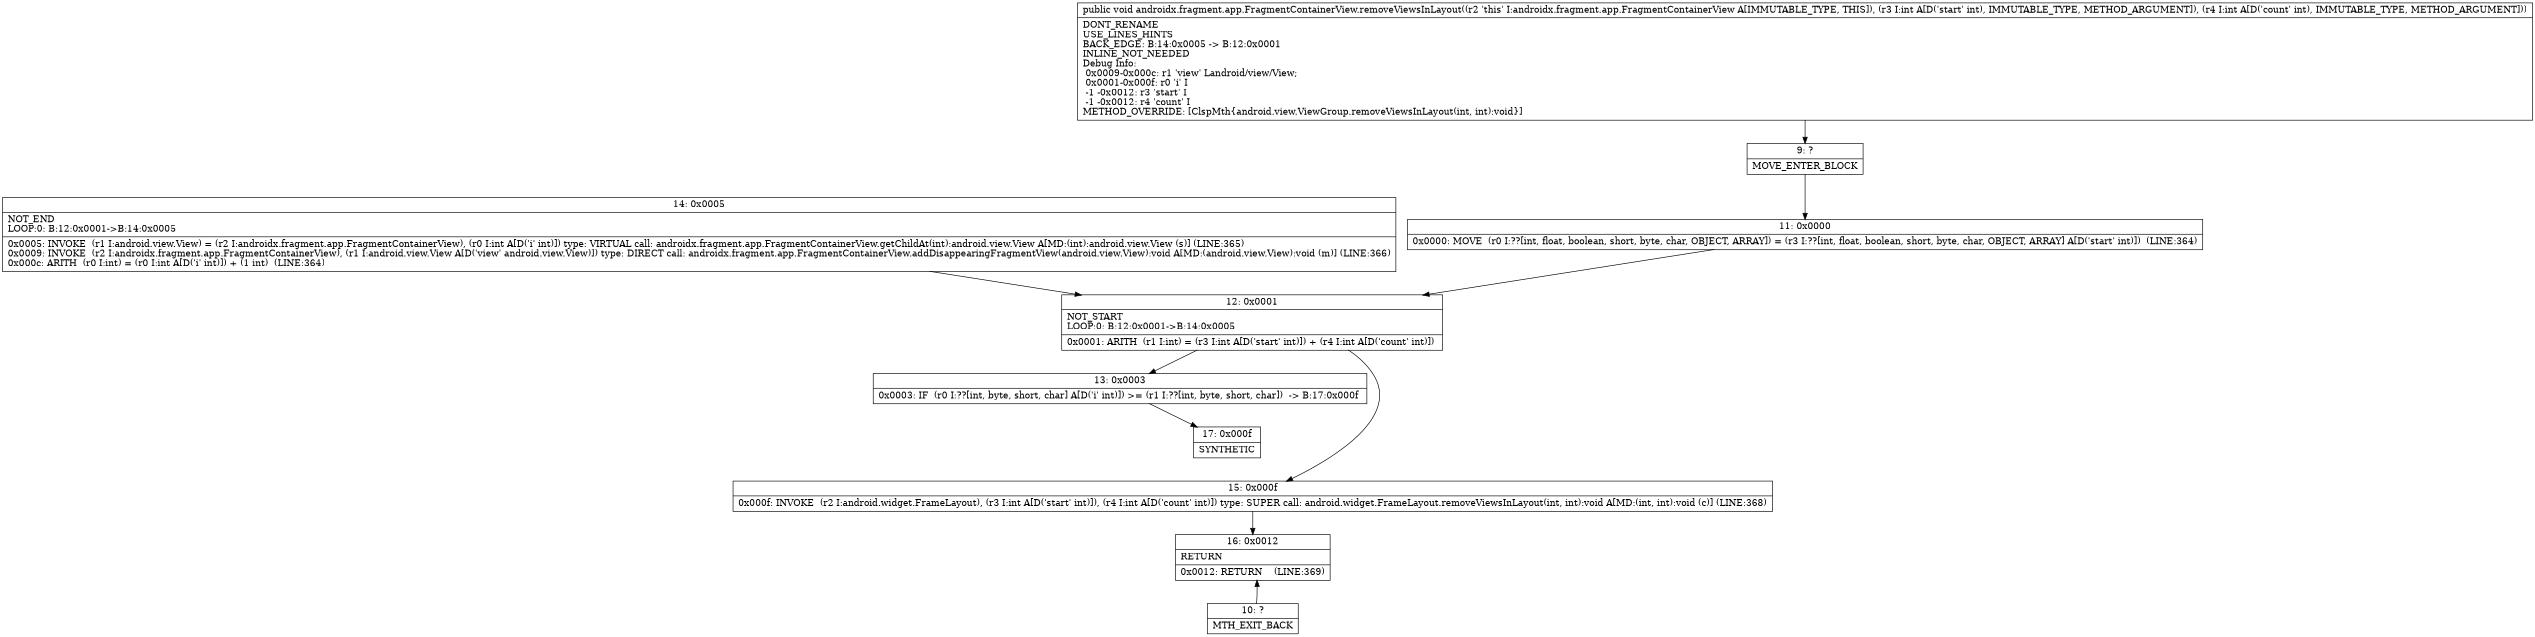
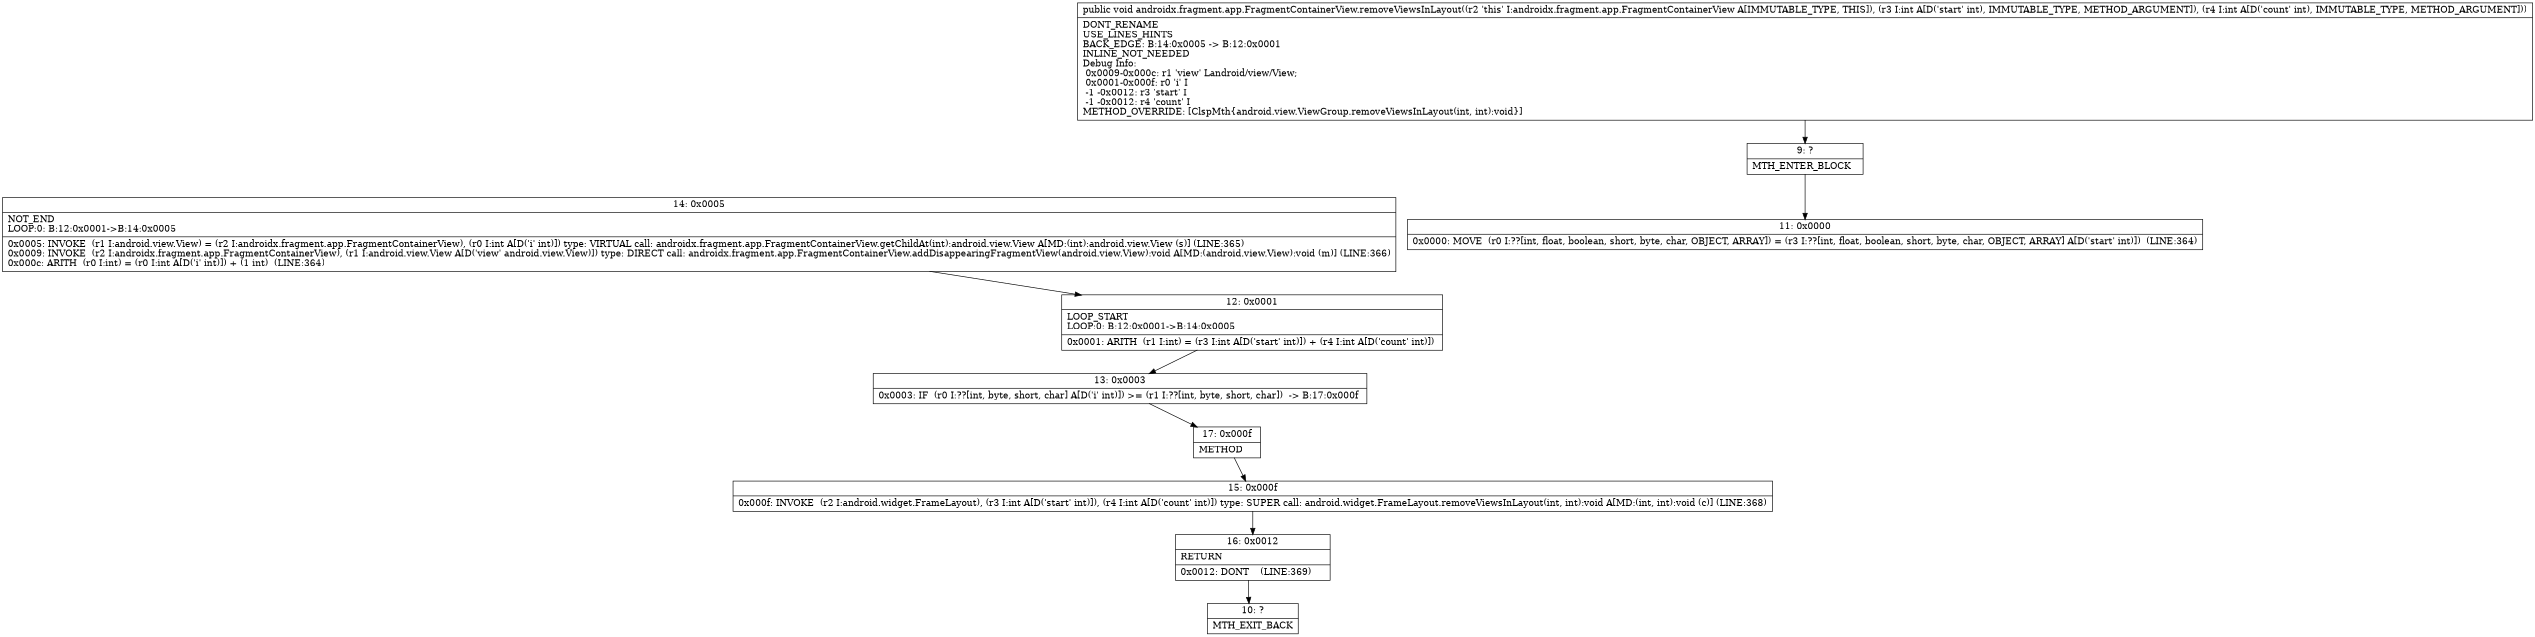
(1805, 166) -> (1802, 166)
(1572, 272) -> none
(1095, 317) -> (1098, 317)
(1366, 426) -> (1239, 467)
(1227, 450) -> (1221, 450)
(1253, 572) -> (1246, 572)
(1257, 595) -> (1248, 589)
